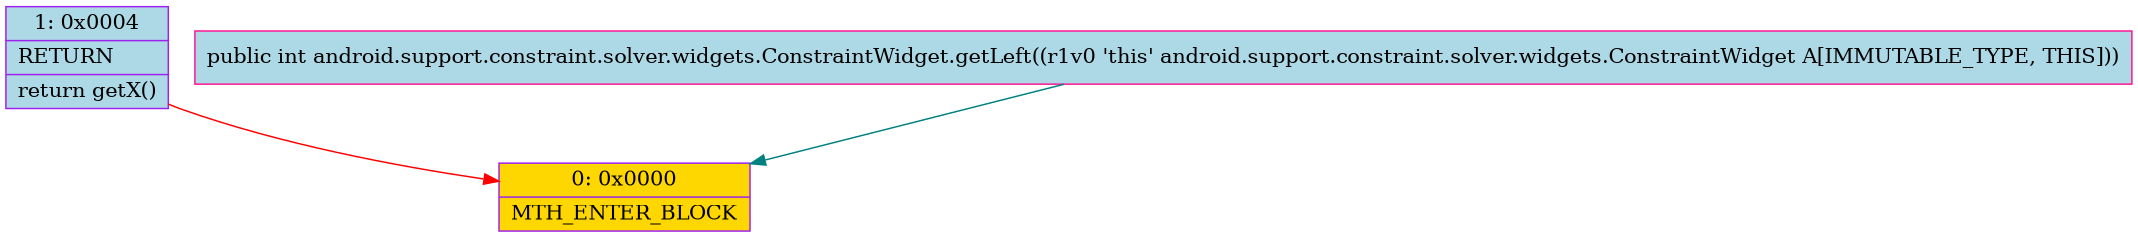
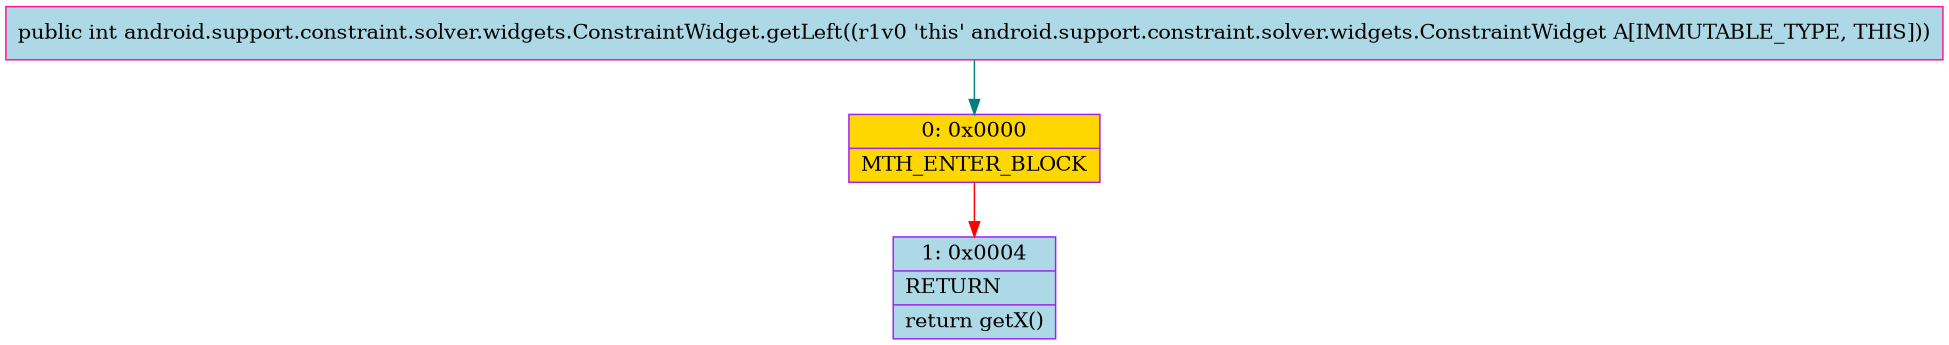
(324, 149) -> (974, 202)
